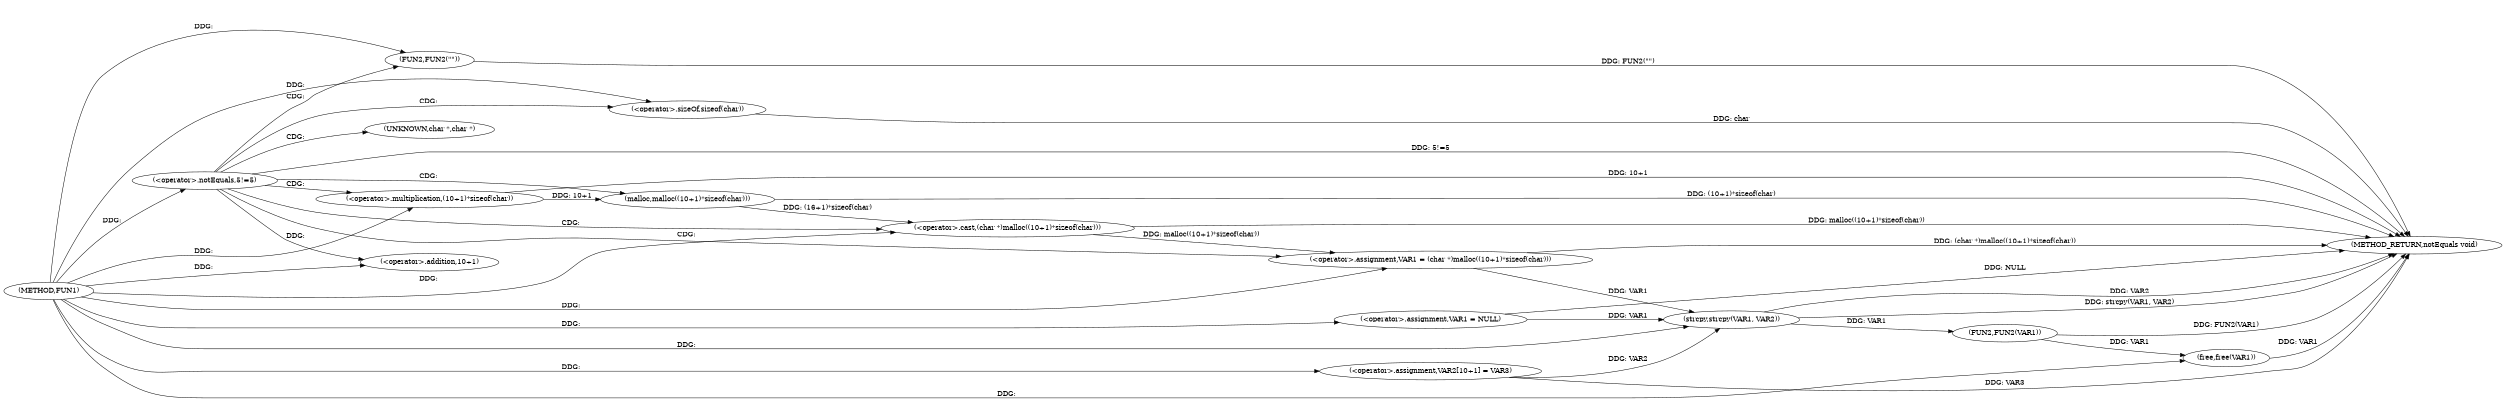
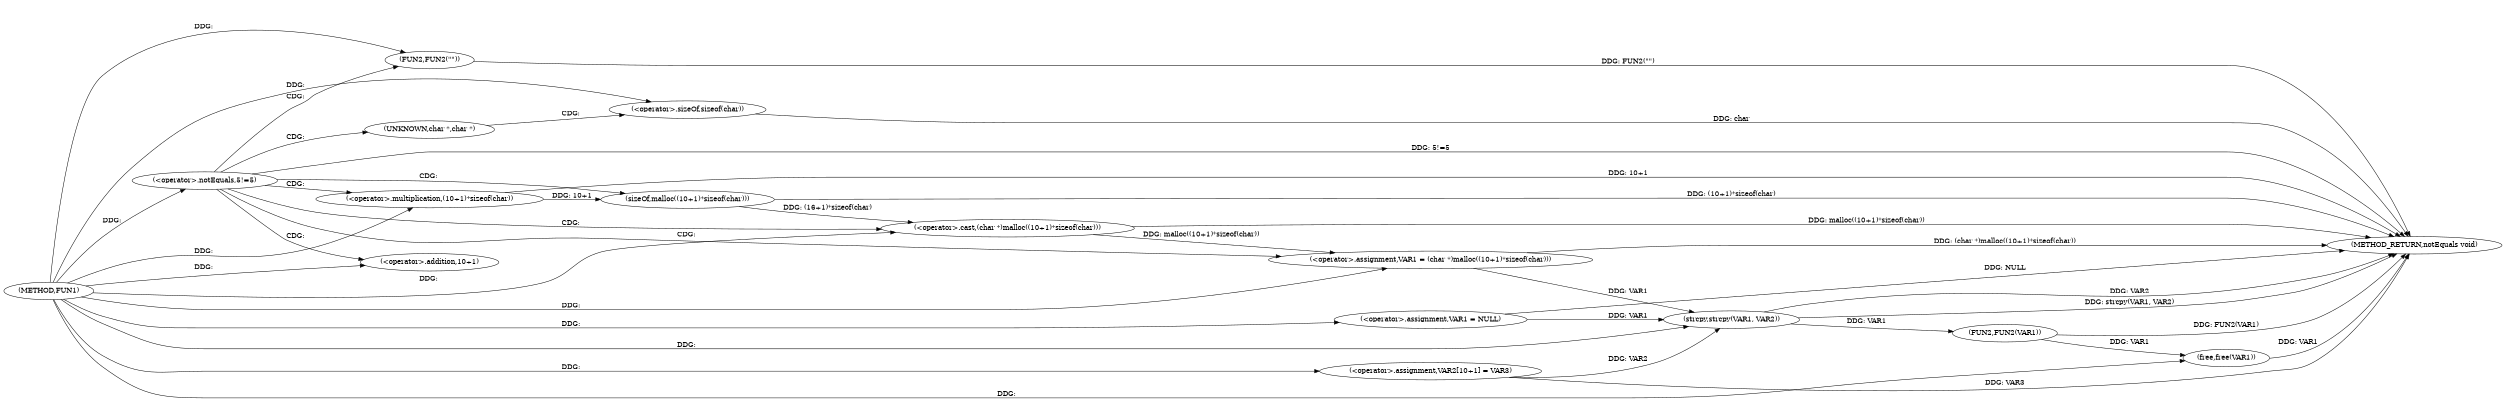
(404, 107) -> (553, 120)
(688, 200) -> (688, 200)
(297, 236) -> (297, 236)
